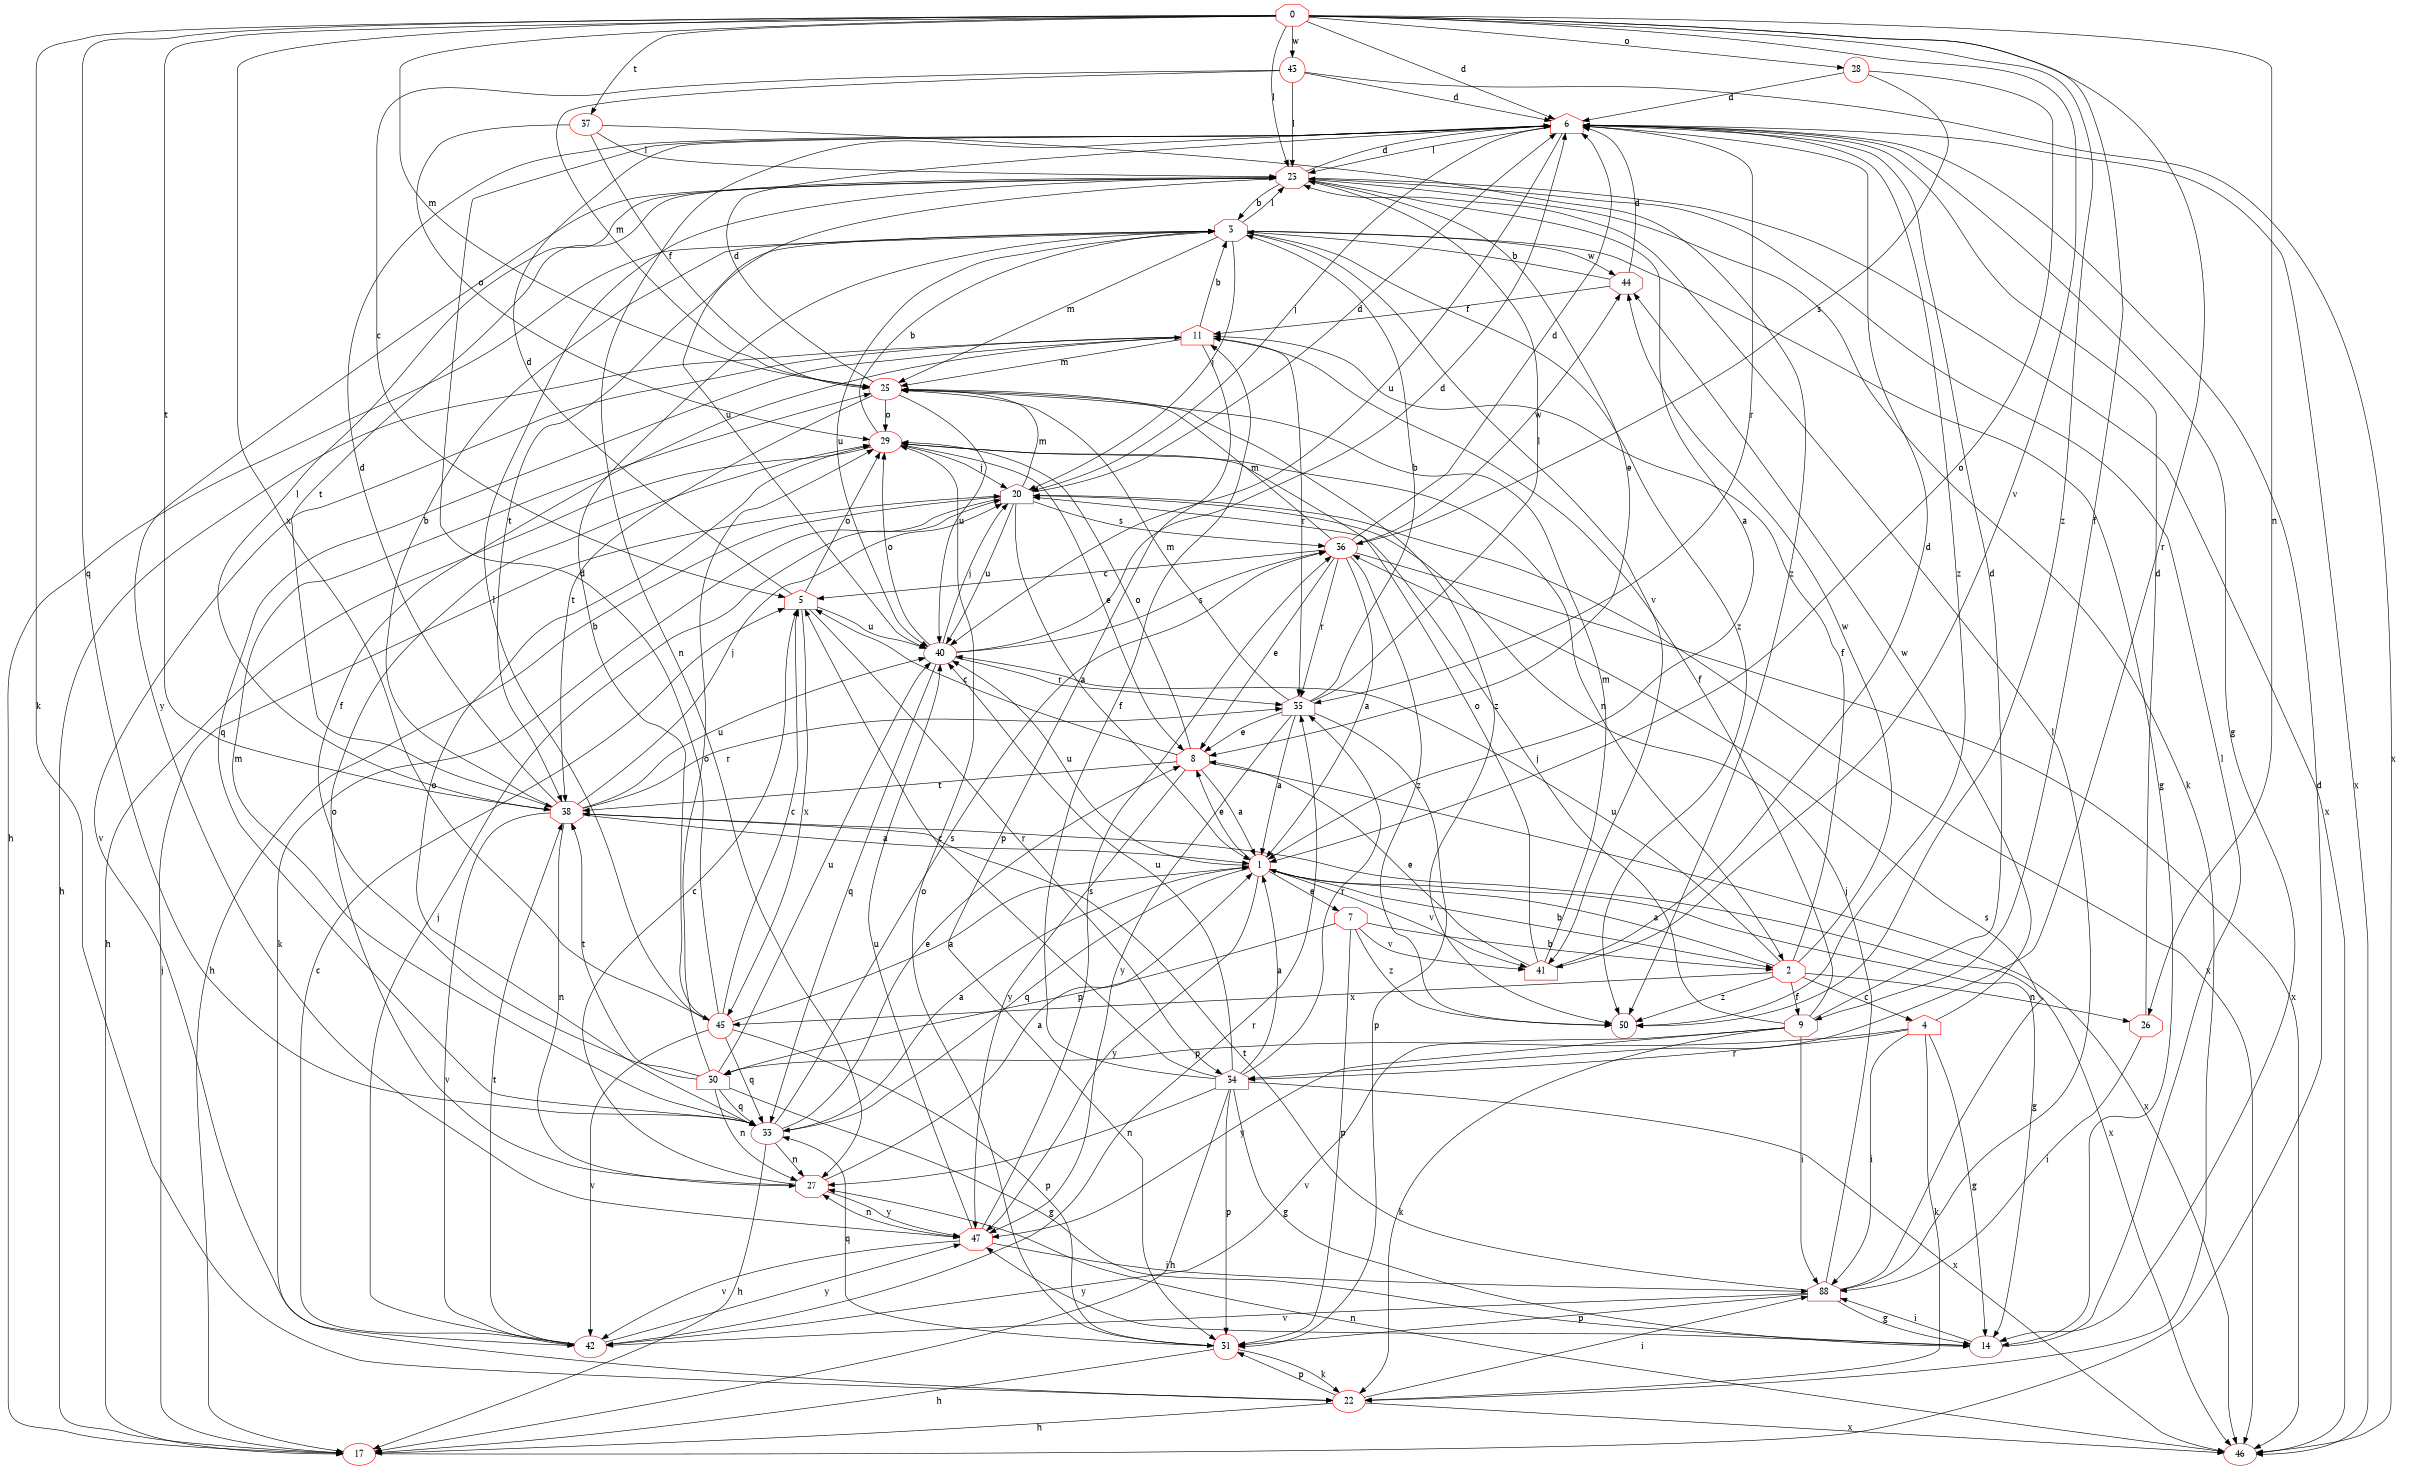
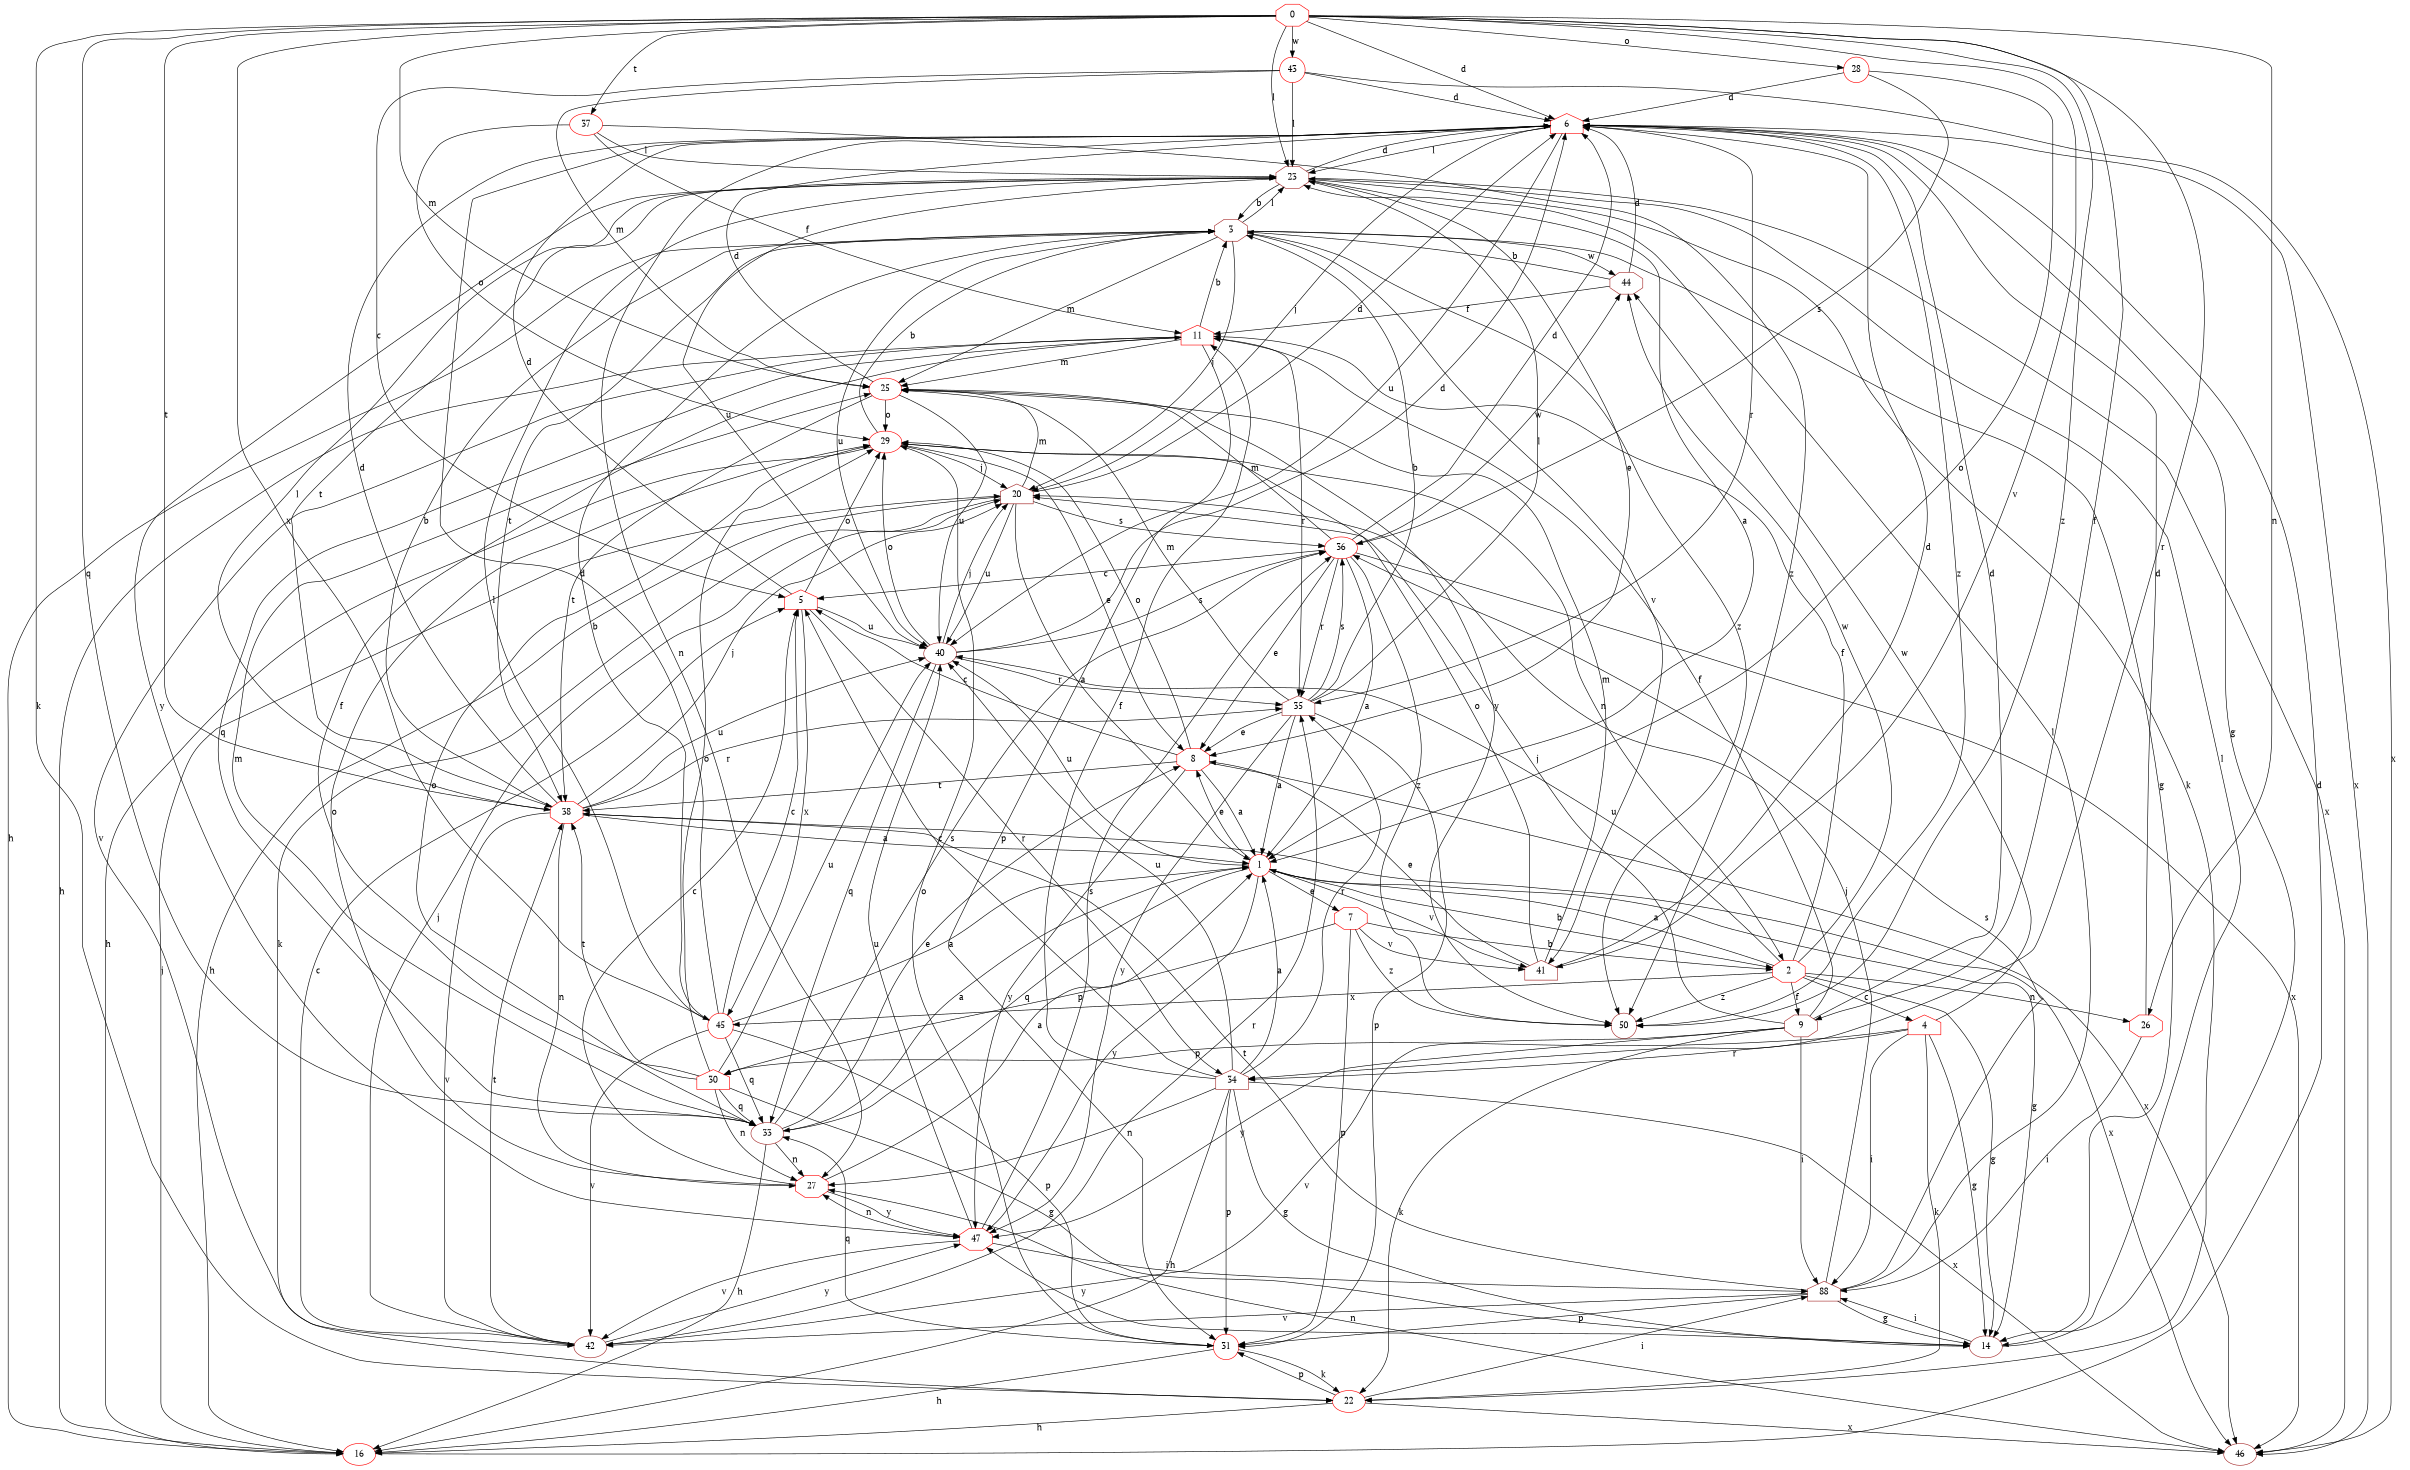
(699, 295) -> (874, 262)
none -> (1339, 637)
(1496, 707) -> (1496, 707)
(1780, 718) -> none
none -> (1989, 1093)
(359, 1454) -> (359, 1454)
